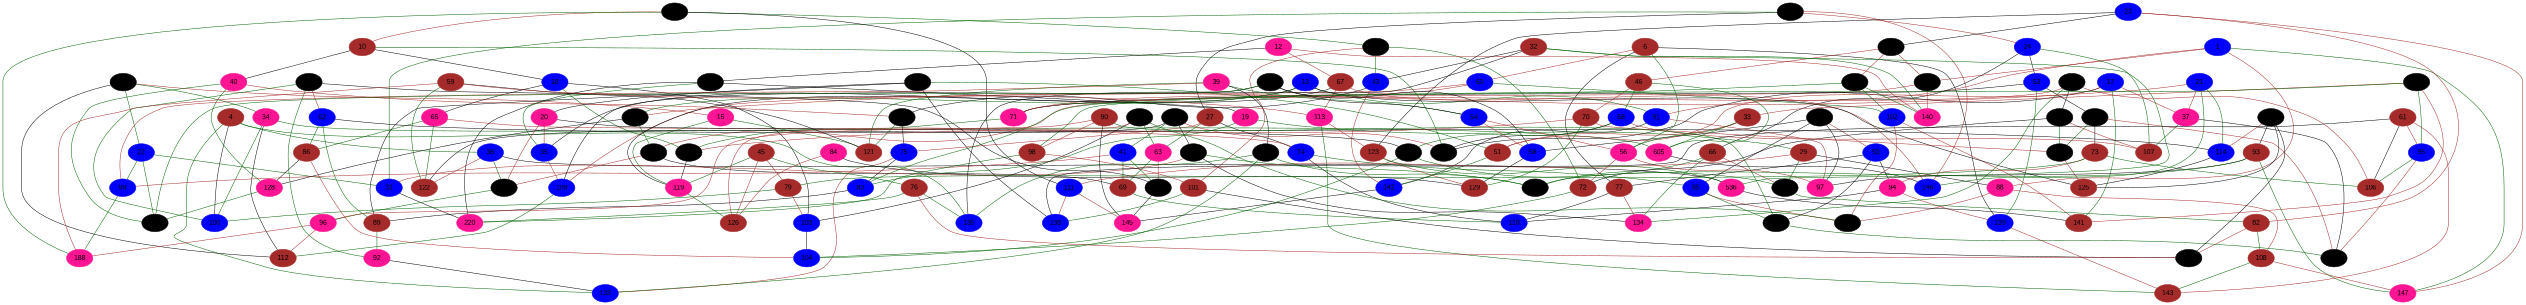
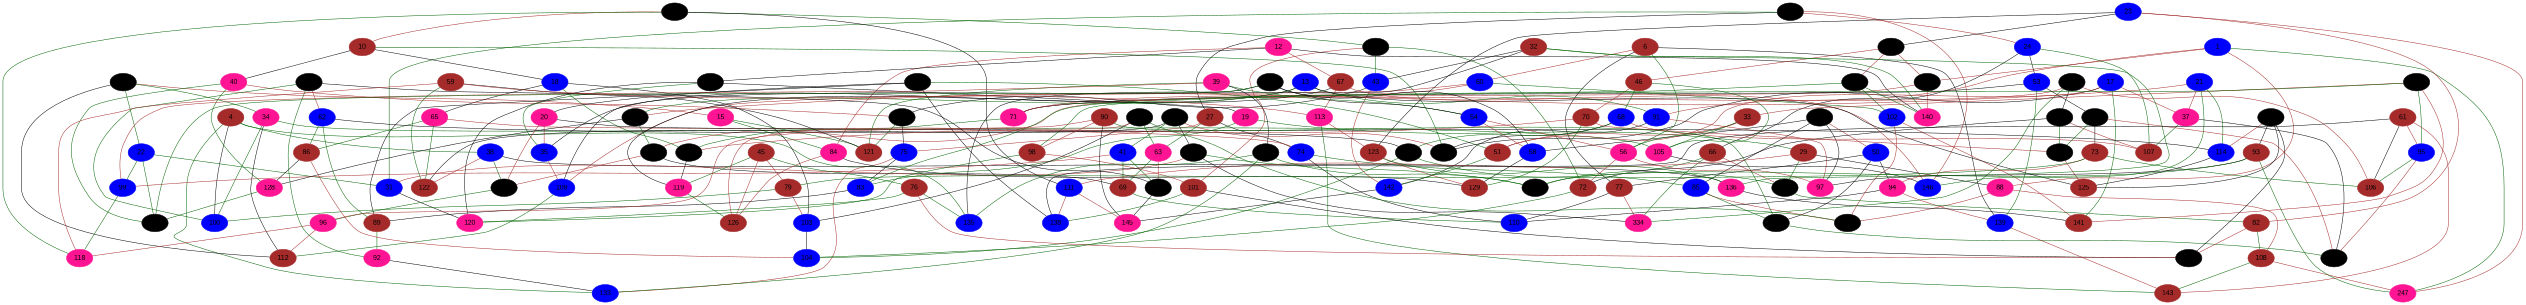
none -> (1034, 57)
(1580, 57) -> (1580, 57)
(641, 141) -> (777, 135)
(1659, 153) -> (1659, 153)
(1731, 188) -> (1731, 188)
(470, 223) -> (470, 223)
(1638, 223) -> (1638, 223)
(80, 258) -> (80, 258)
(2403, 293) -> (2403, 293)
